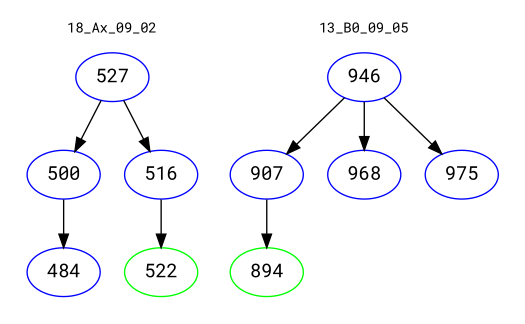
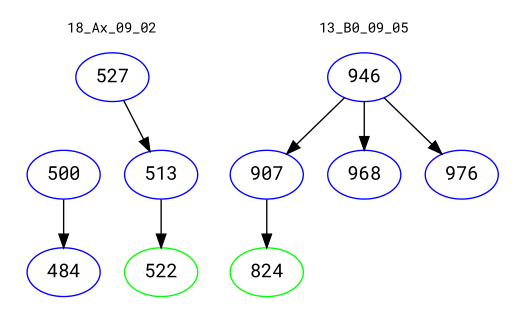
(91, 120) -> none
(161, 175) -> (161, 175)
(462, 175) -> (462, 175)
(267, 272) -> (267, 272)
